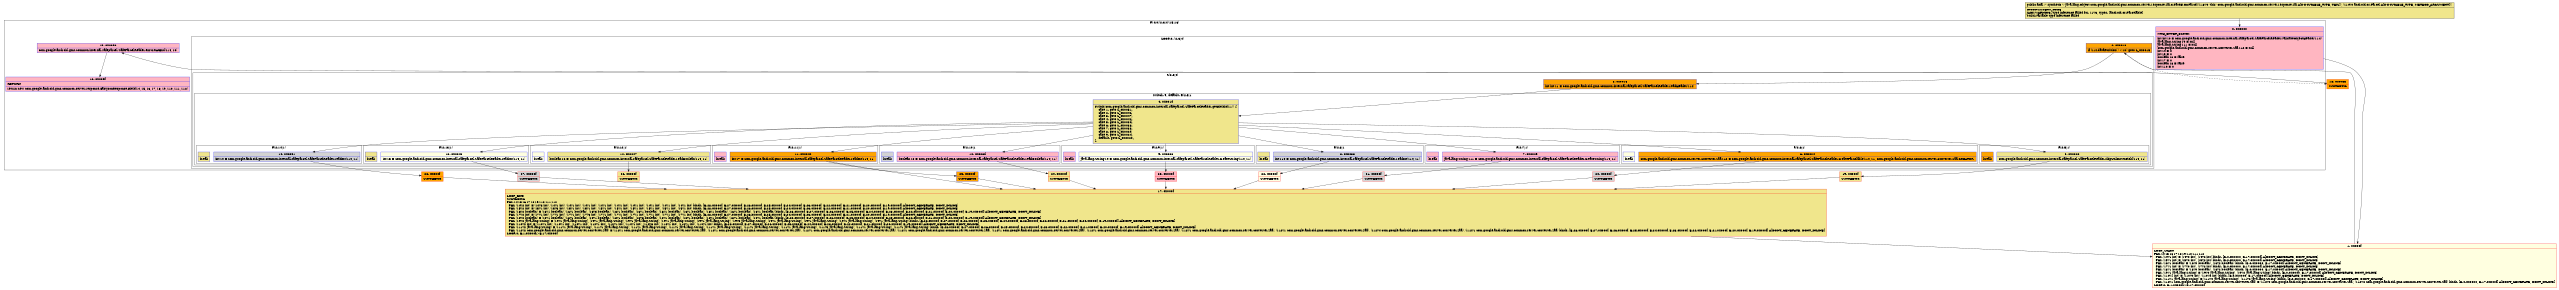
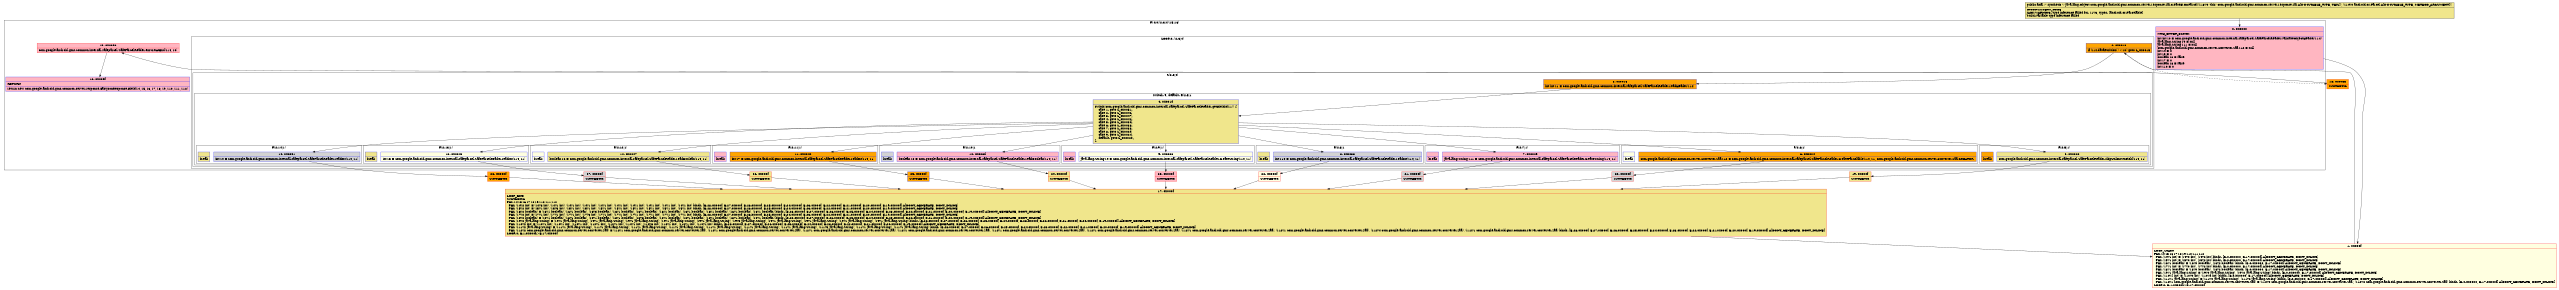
(108, 48) -> (108, 48)
(915, 176) -> (835, 183)
